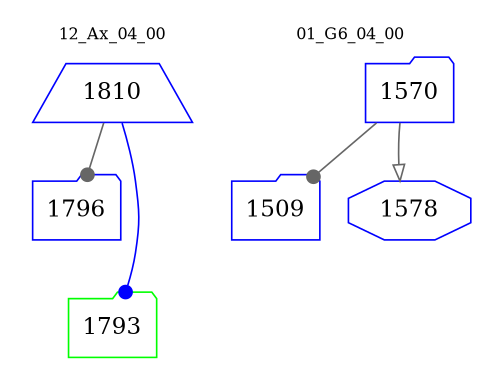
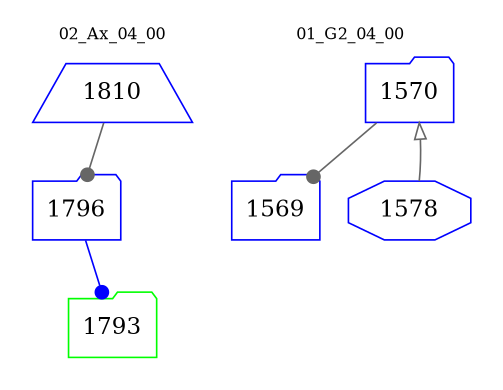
(113, 35) -> (113, 35)
(351, 35) -> (351, 35)
(399, 144) -> (421, 160)
(138, 204) -> (93, 263)
(276, 211) -> (276, 211)
